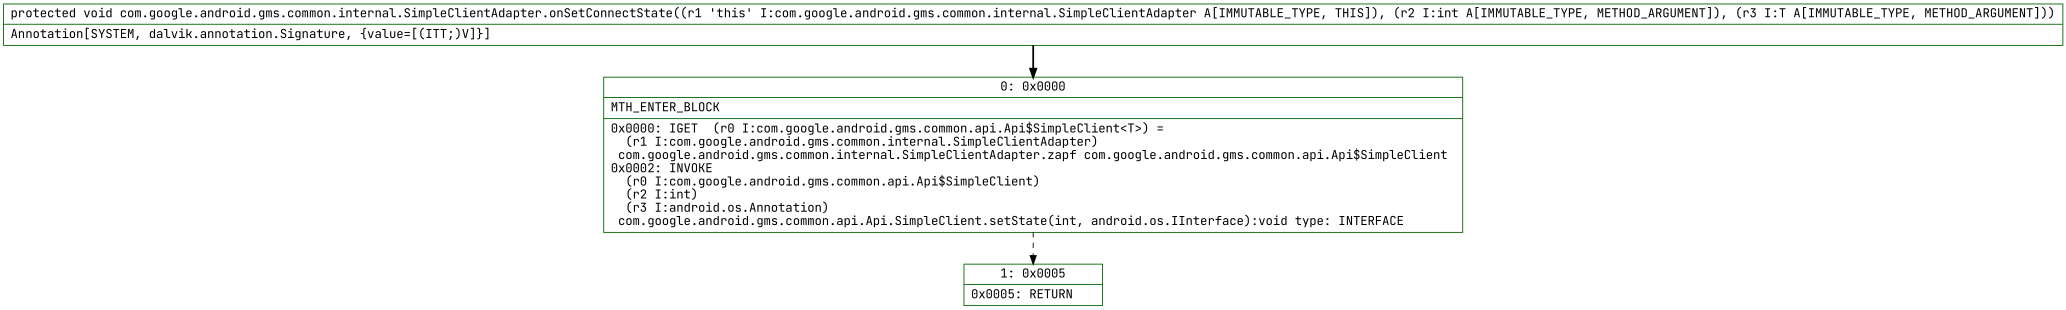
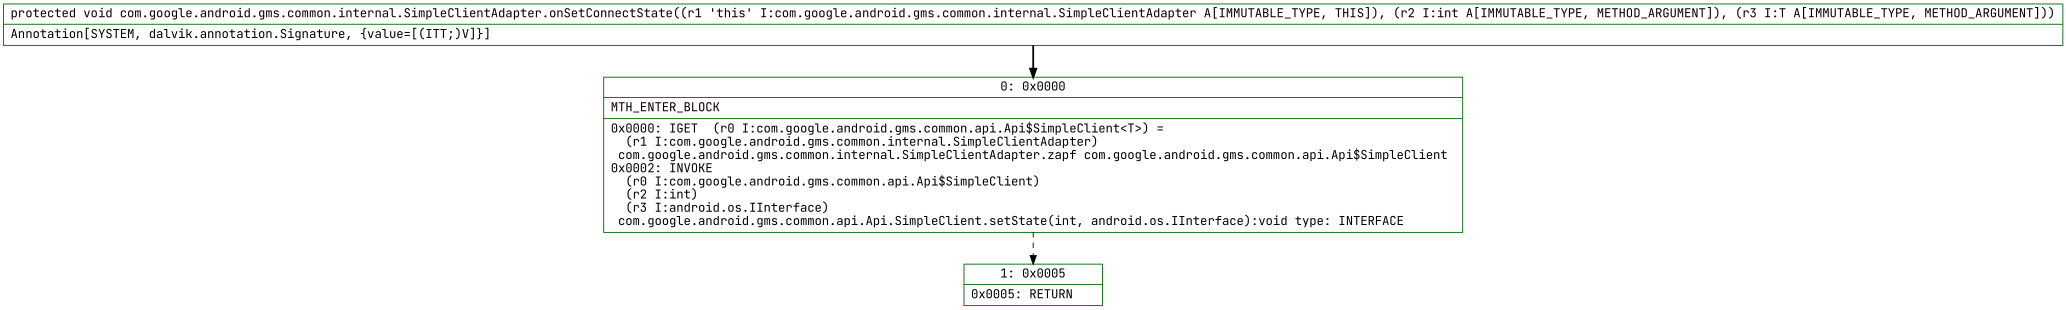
(720, 208) -> (720, 208)
